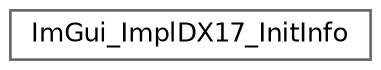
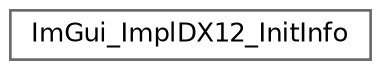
(190, 35) -> (190, 35)
